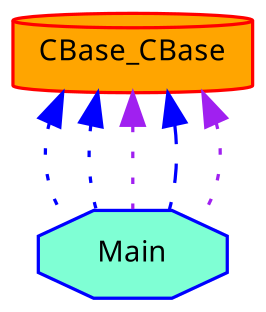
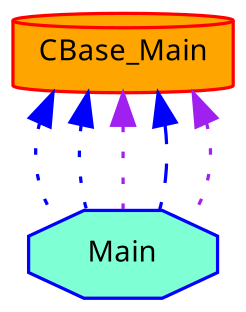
(133, 53) -> (123, 53)
